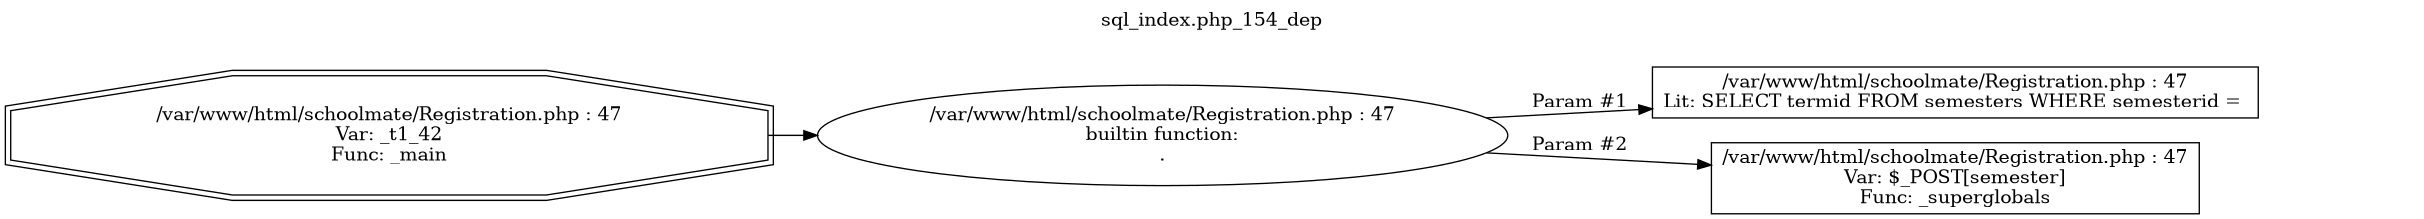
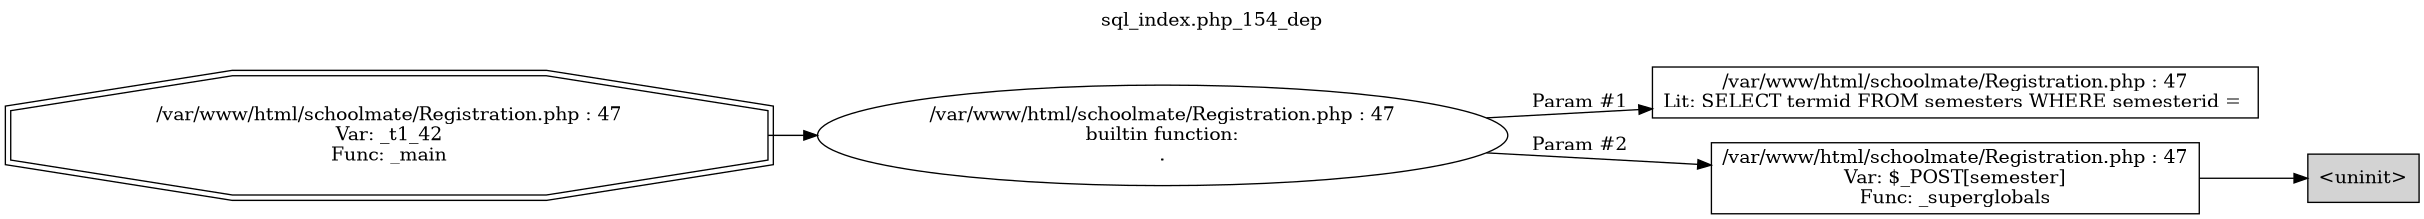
none -> (2363, 178)
